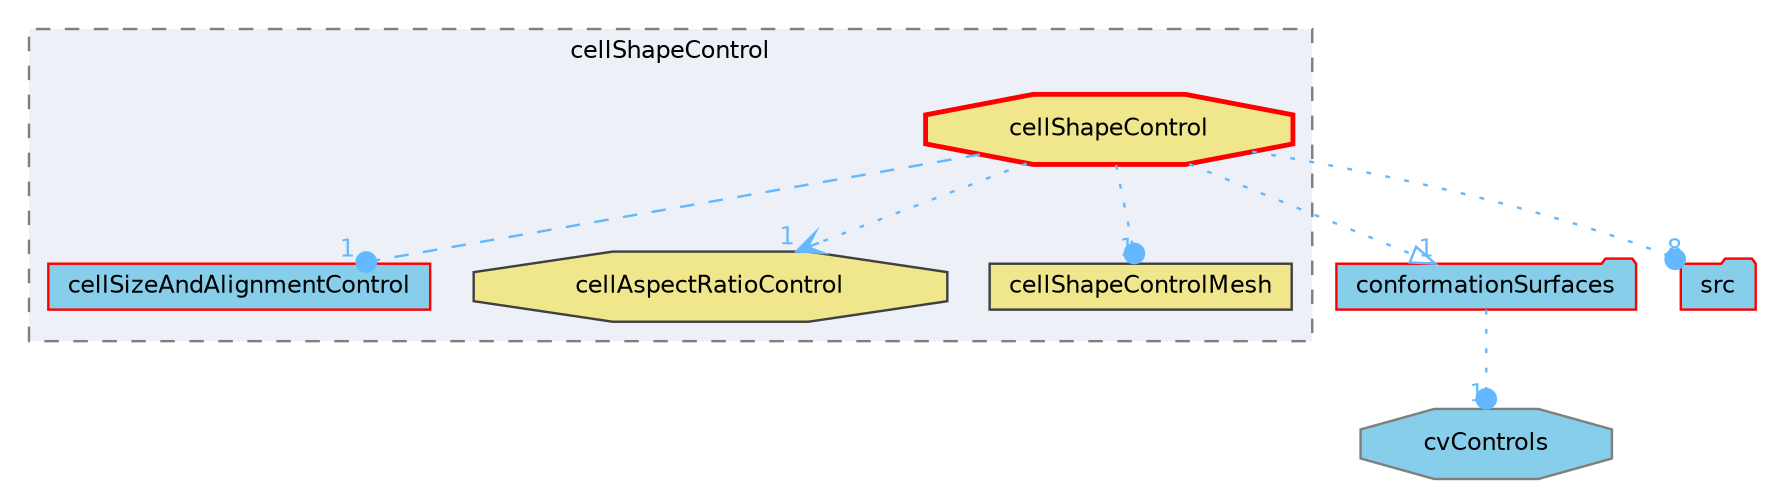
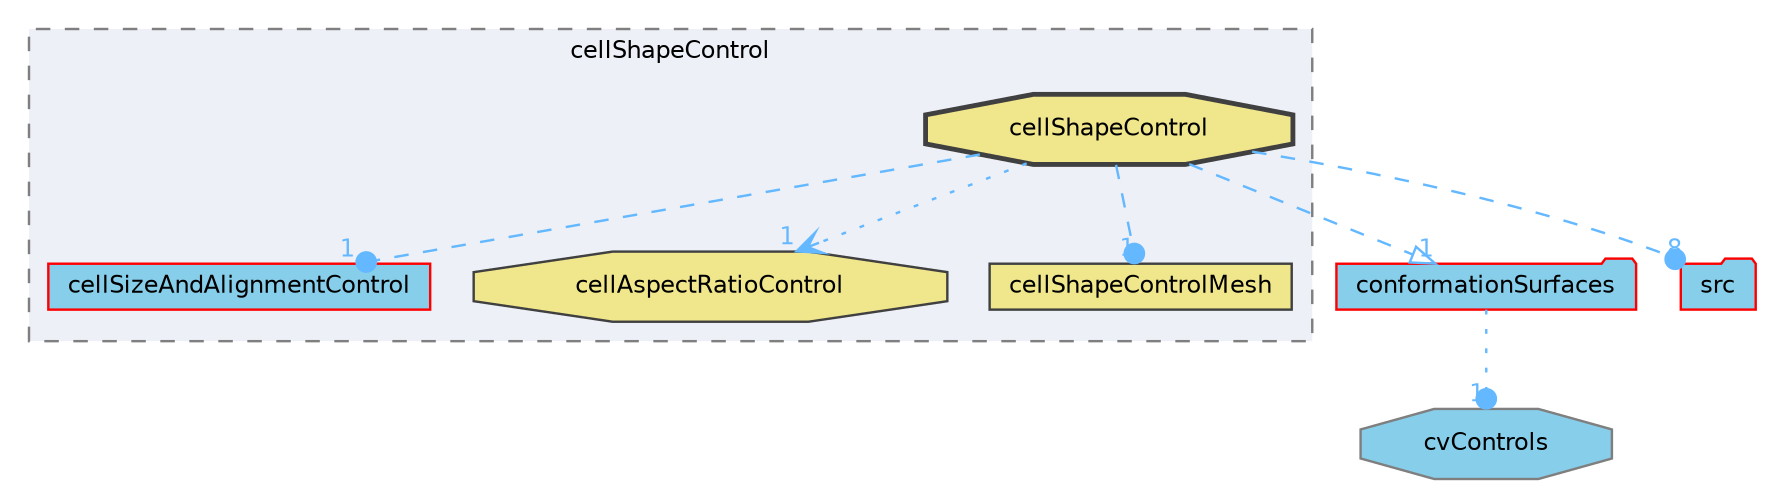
(1109, 129) -> (1109, 129)
(1462, 193) -> (1462, 193)
(1124, 204) -> (1124, 204)
(1295, 207) -> (1295, 207)
